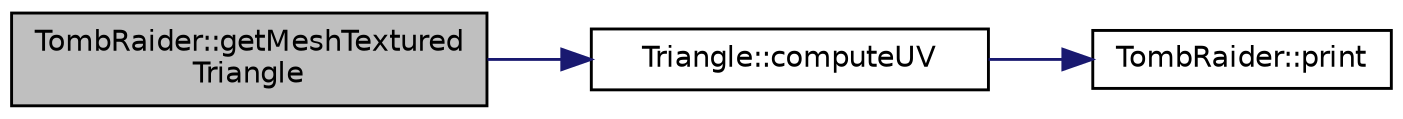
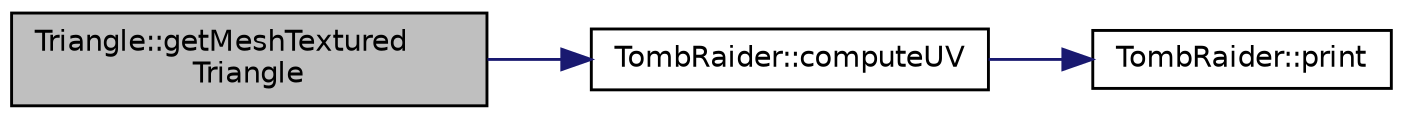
(249, 59) -> (249, 59)
(790, 59) -> (790, 59)
